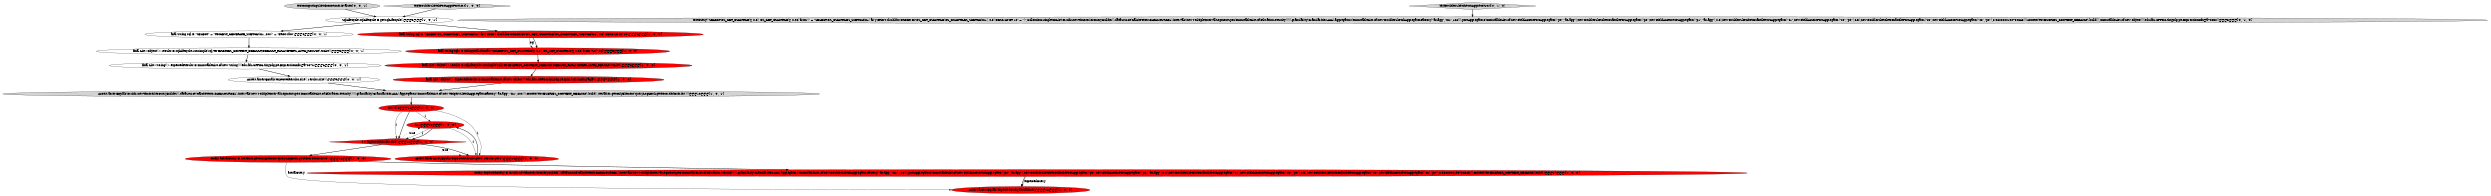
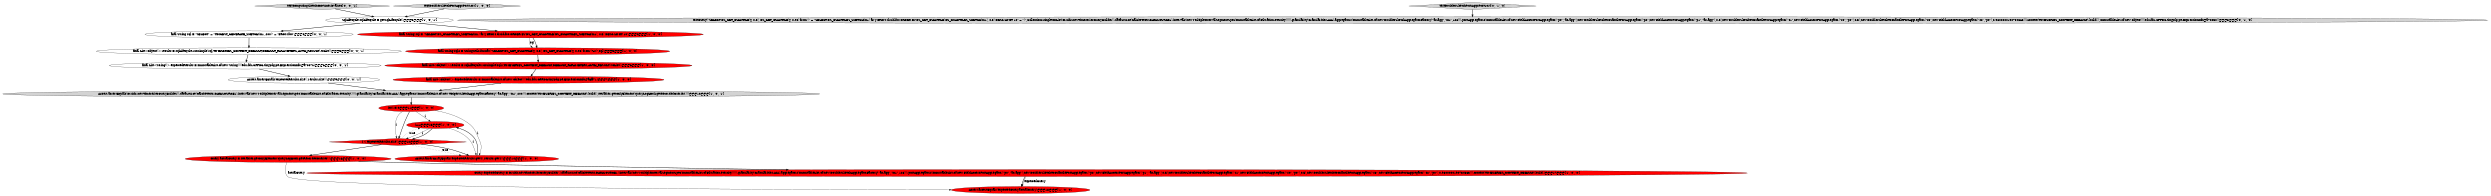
(332, 6) -> (322, 6)
